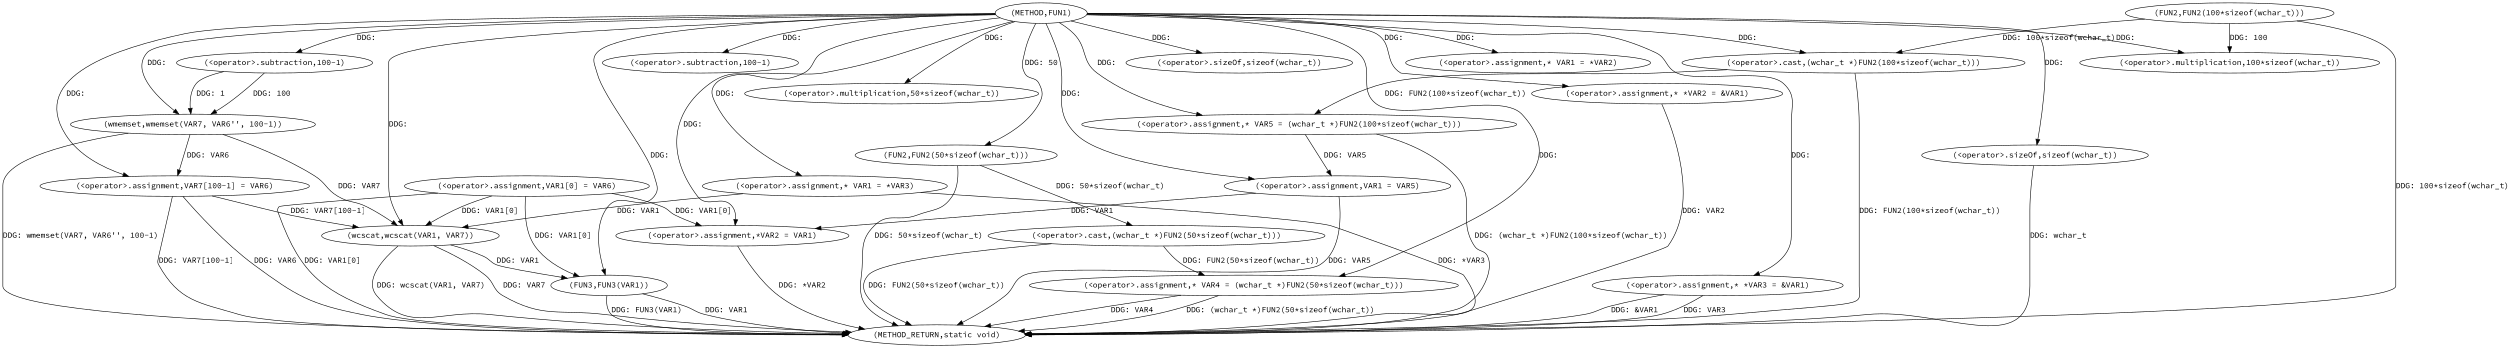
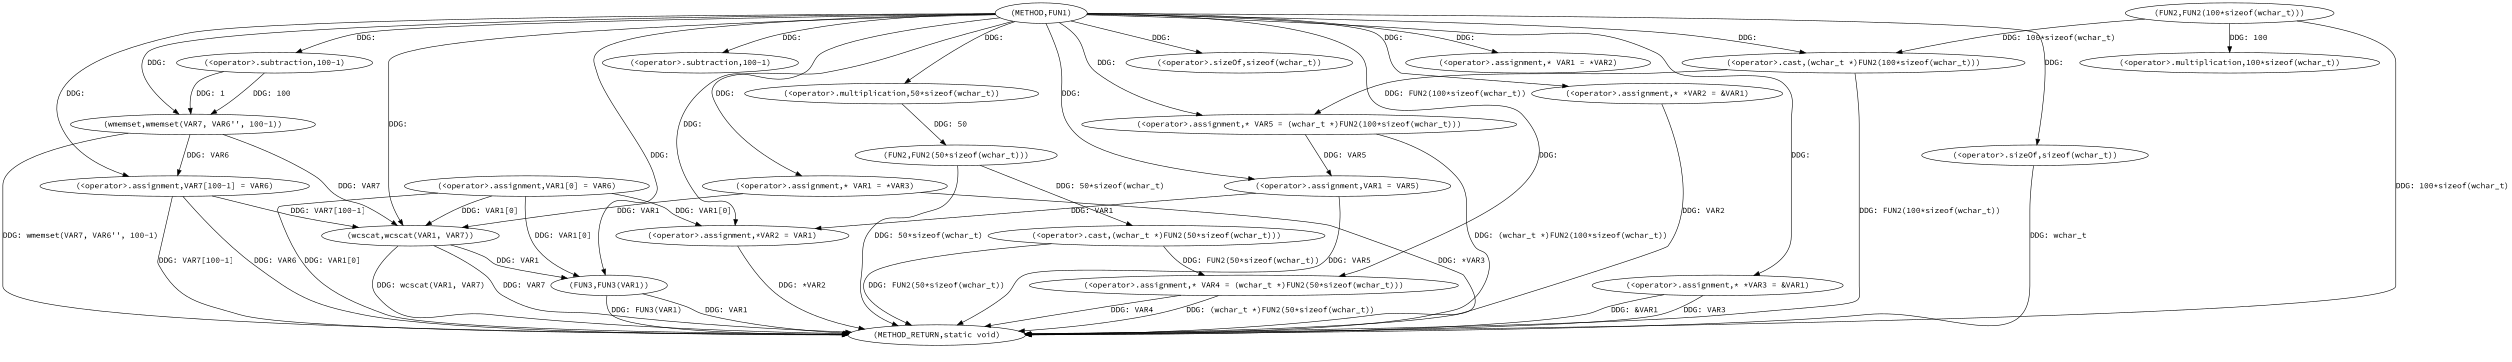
(1634, 19) -> none
(1042, 90) -> (922, 122)
